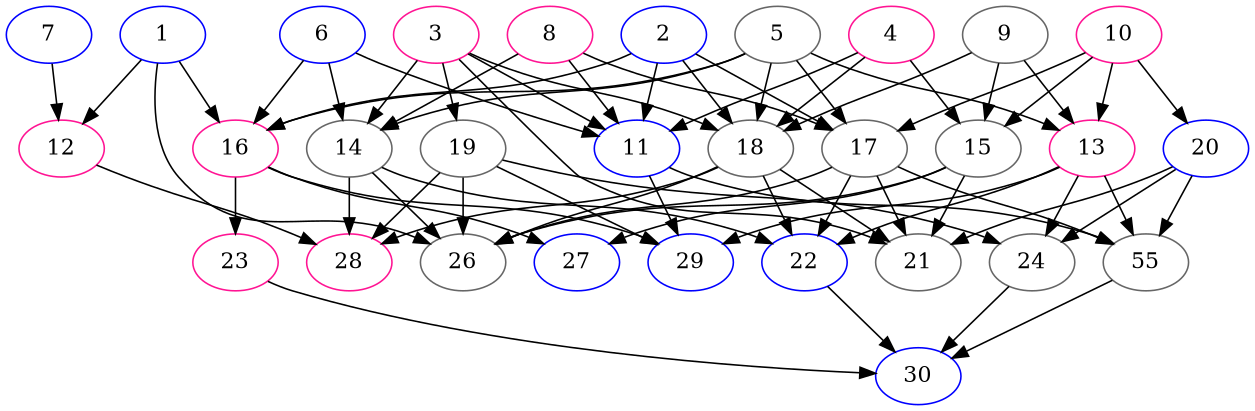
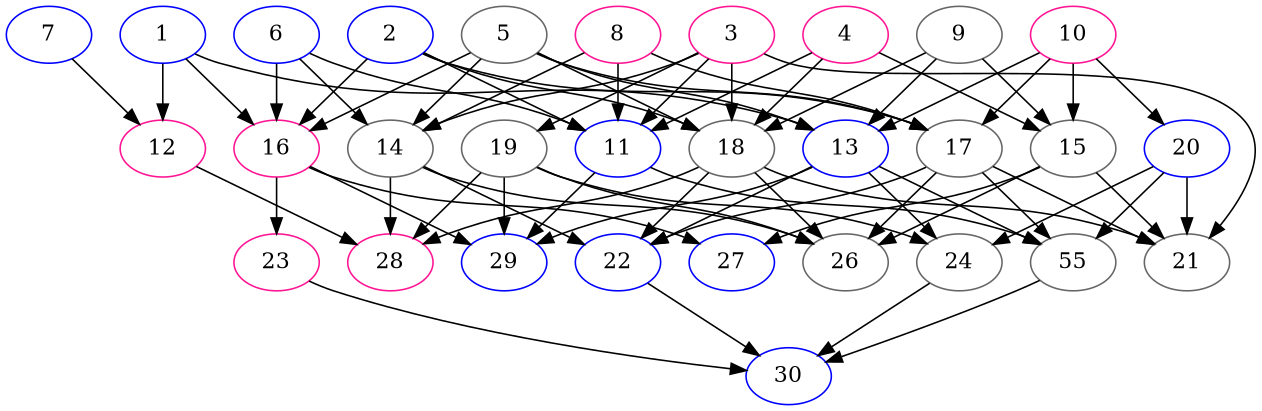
(1092, 149) -> (846, 149)
(186, 184) -> (359, 89)
